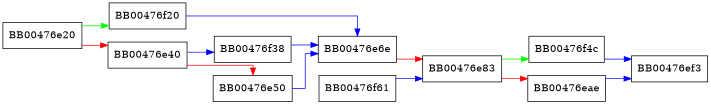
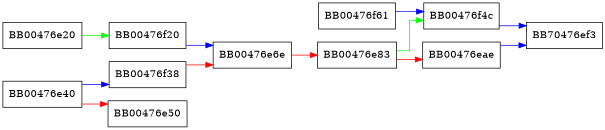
(91, 45) -> none
(301, 45) -> (196, 65)
(670, 69) -> (564, 36)
(305, 75) -> none
(406, 79) -> (406, 12)
